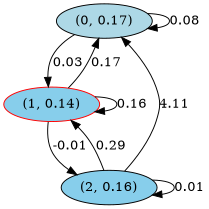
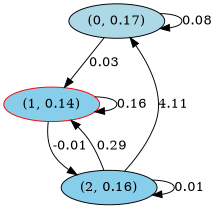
(84, 69) -> none
